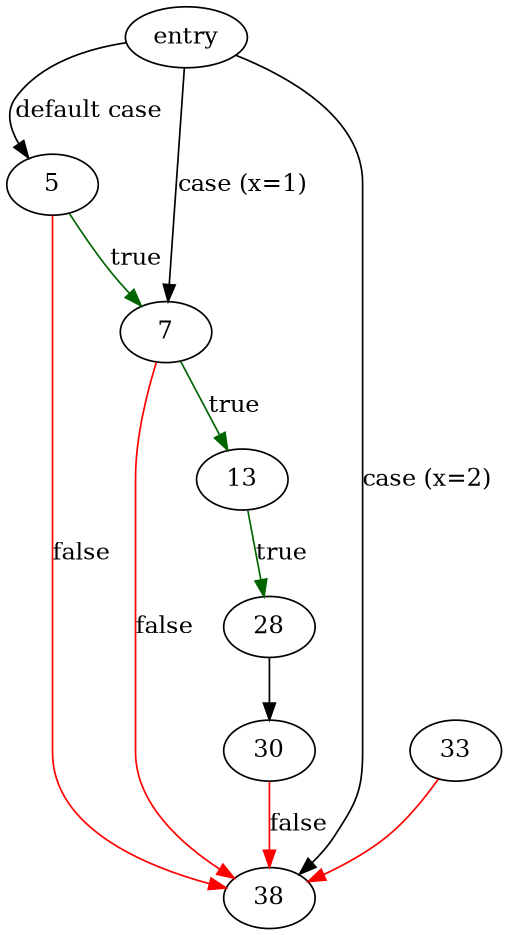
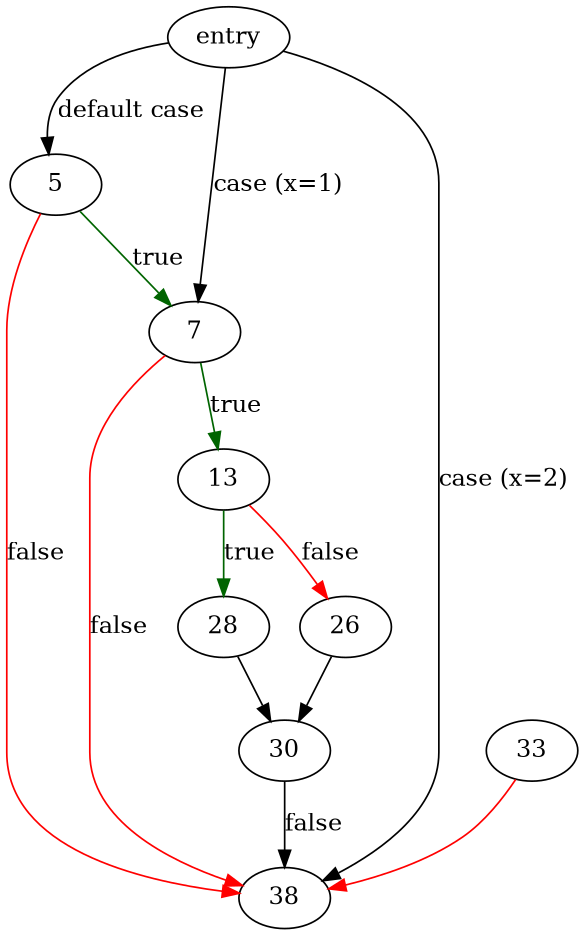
none -> (346, 627)
(269, 816) -> (285, 816)
